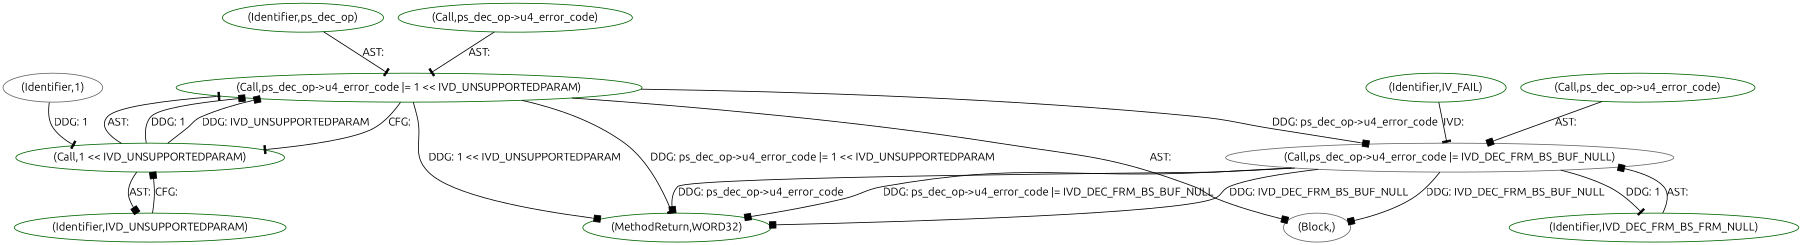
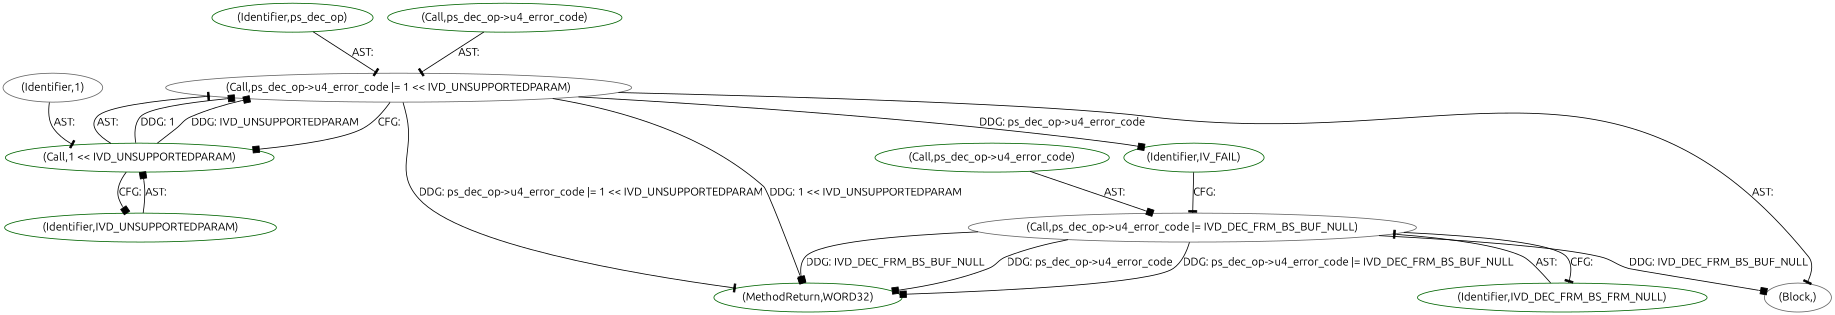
(409, 88) -> (399, 88)
(1002, 102) -> (858, 116)
(71, 123) -> (66, 123)
(1455, 123) -> (1206, 193)
(931, 133) -> (1248, 123)
(340, 139) -> (331, 139)
(1658, 182) -> (1500, 249)
(142, 193) -> (132, 193)
(168, 193) -> (158, 193)
(1643, 193) -> (1583, 263)
